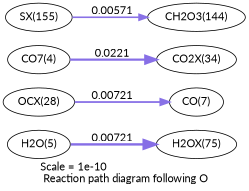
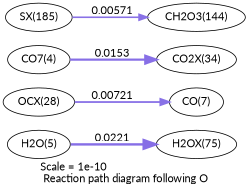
(39, 17) -> (39, 17)
(111, 54) -> (111, 54)
(111, 139) -> (111, 139)
